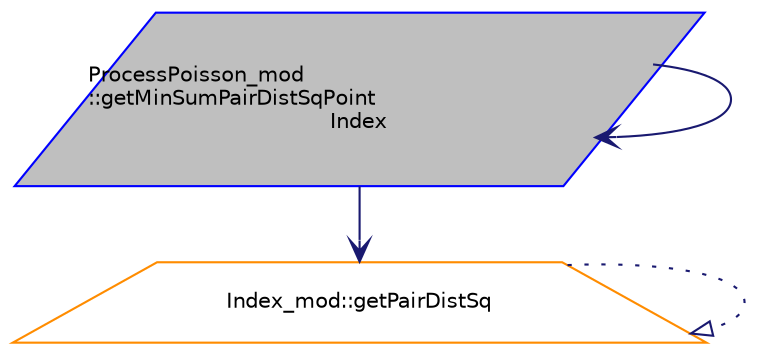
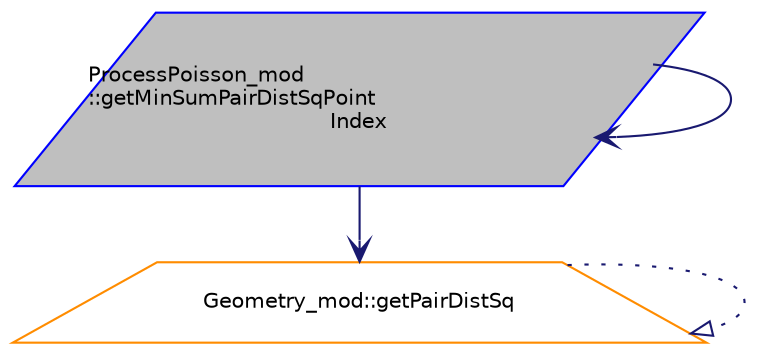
(360, 302) -> (360, 302)
